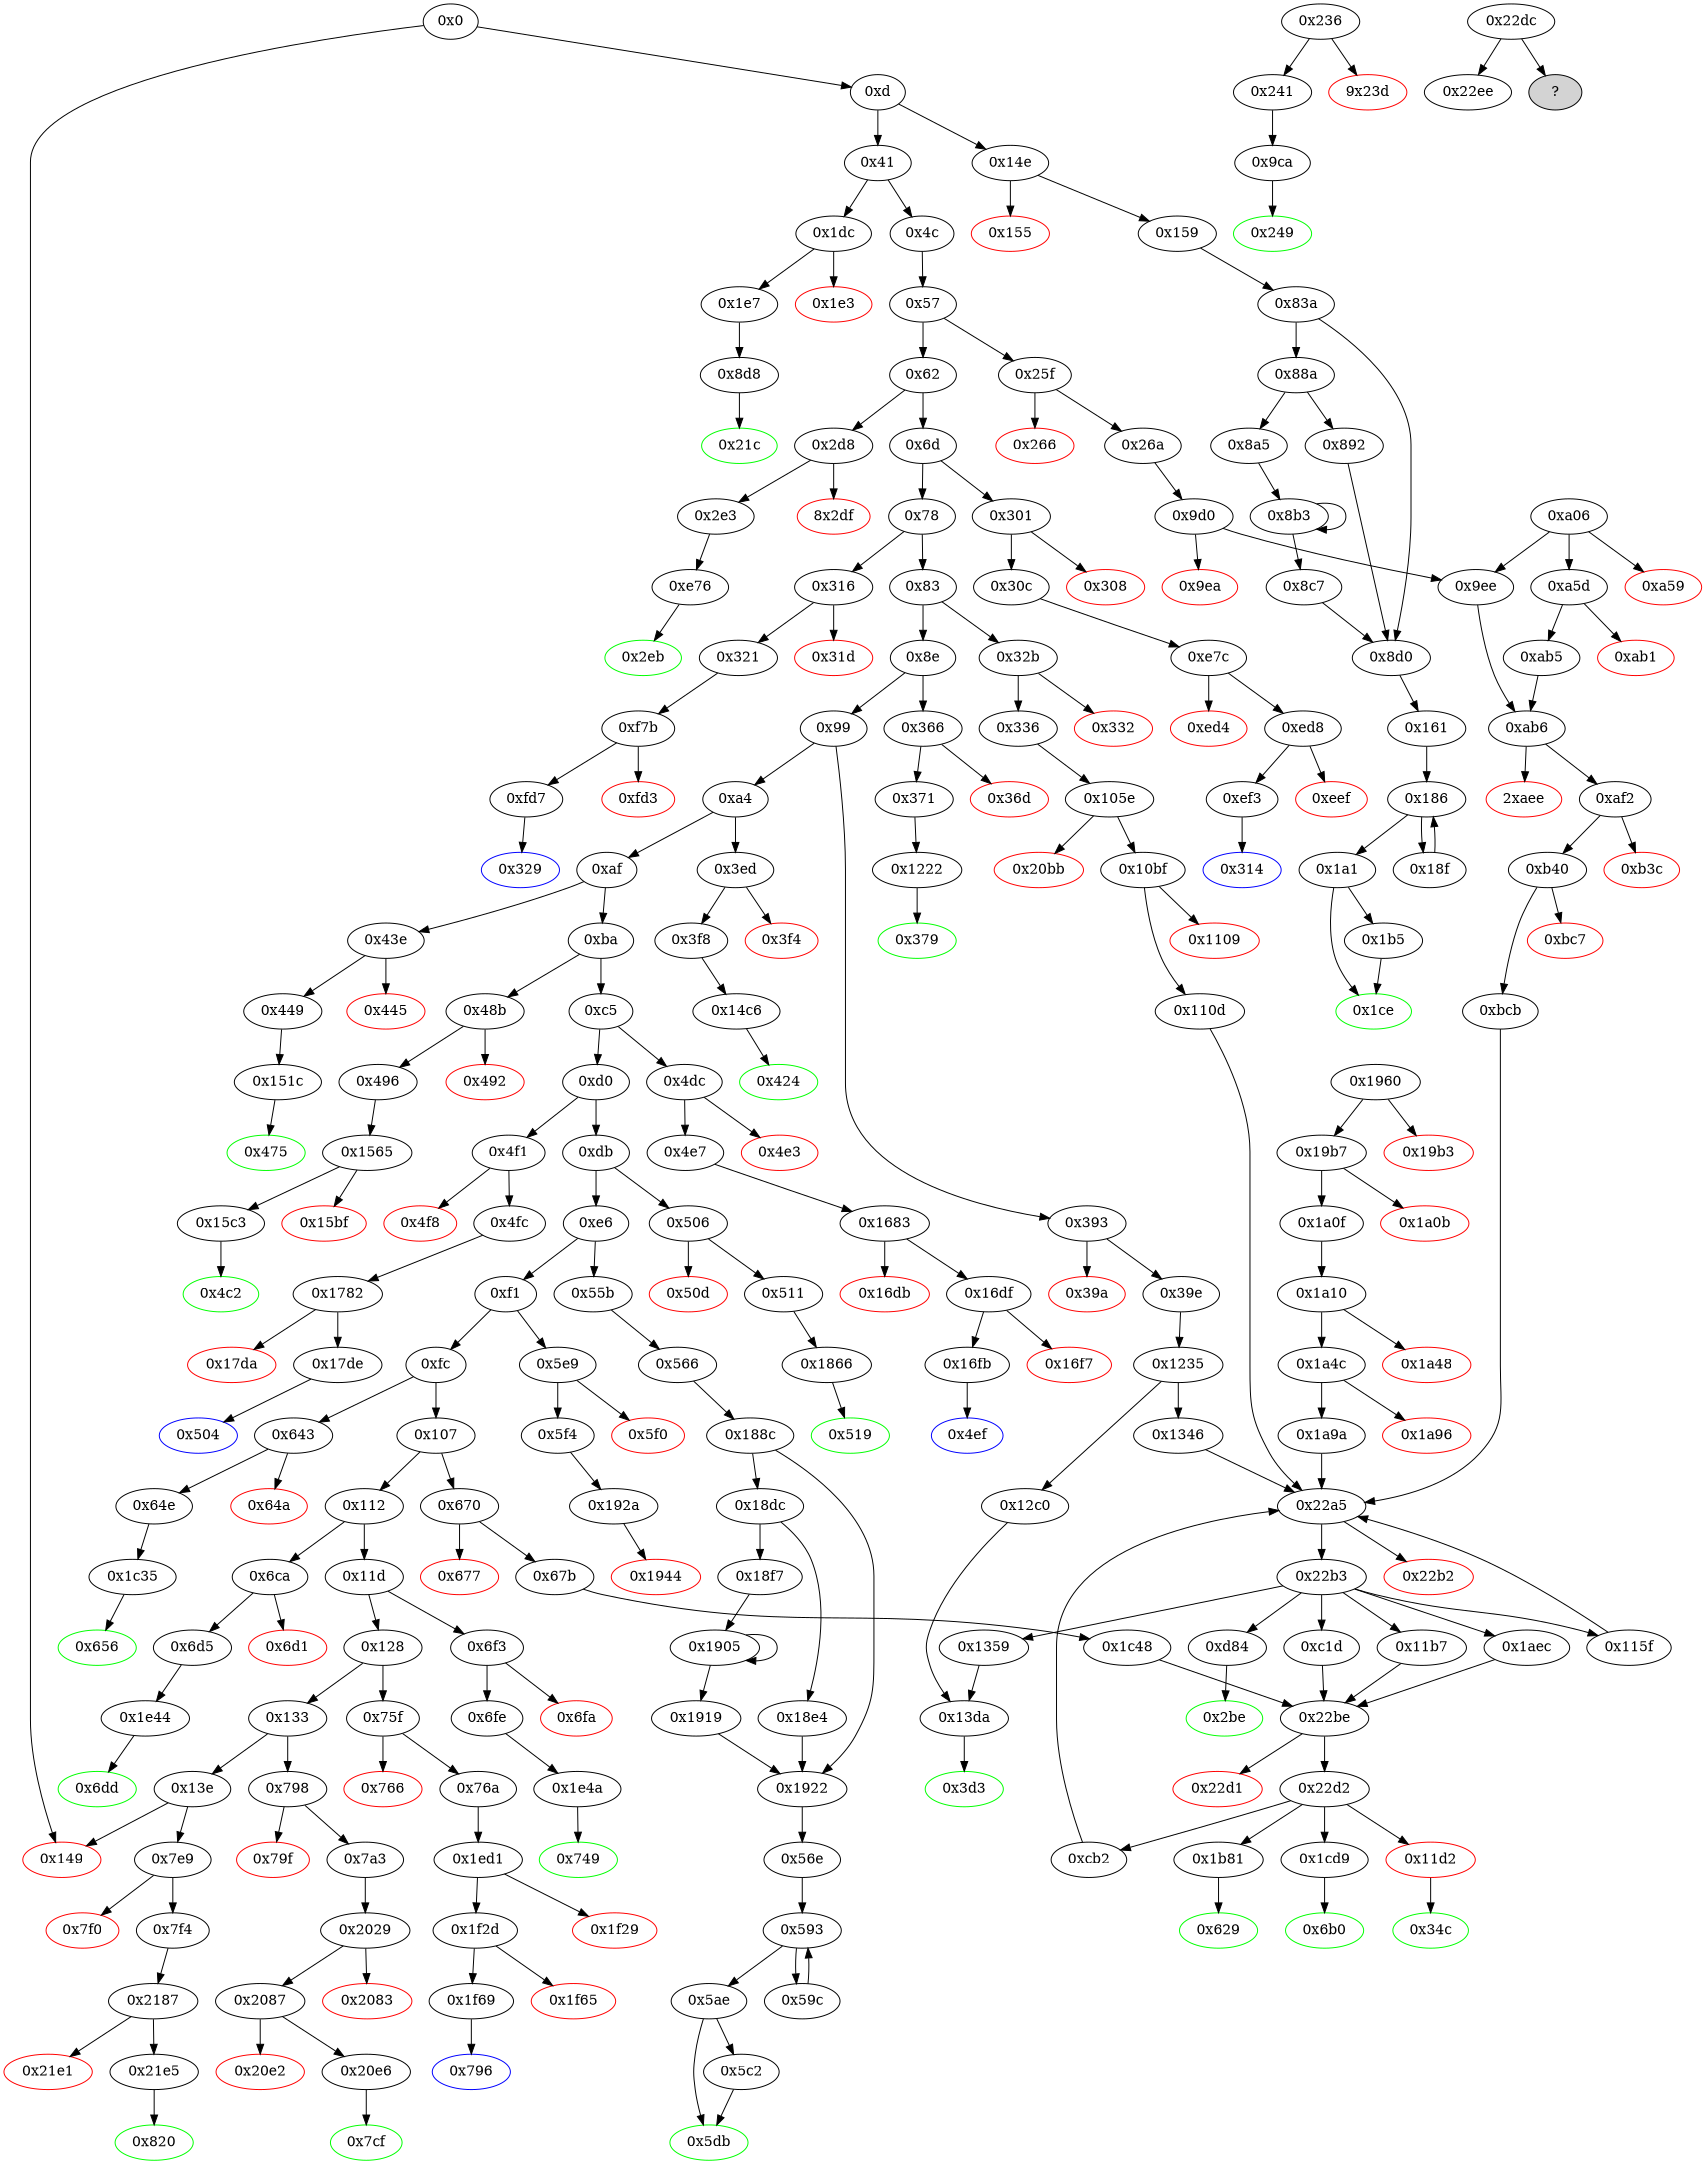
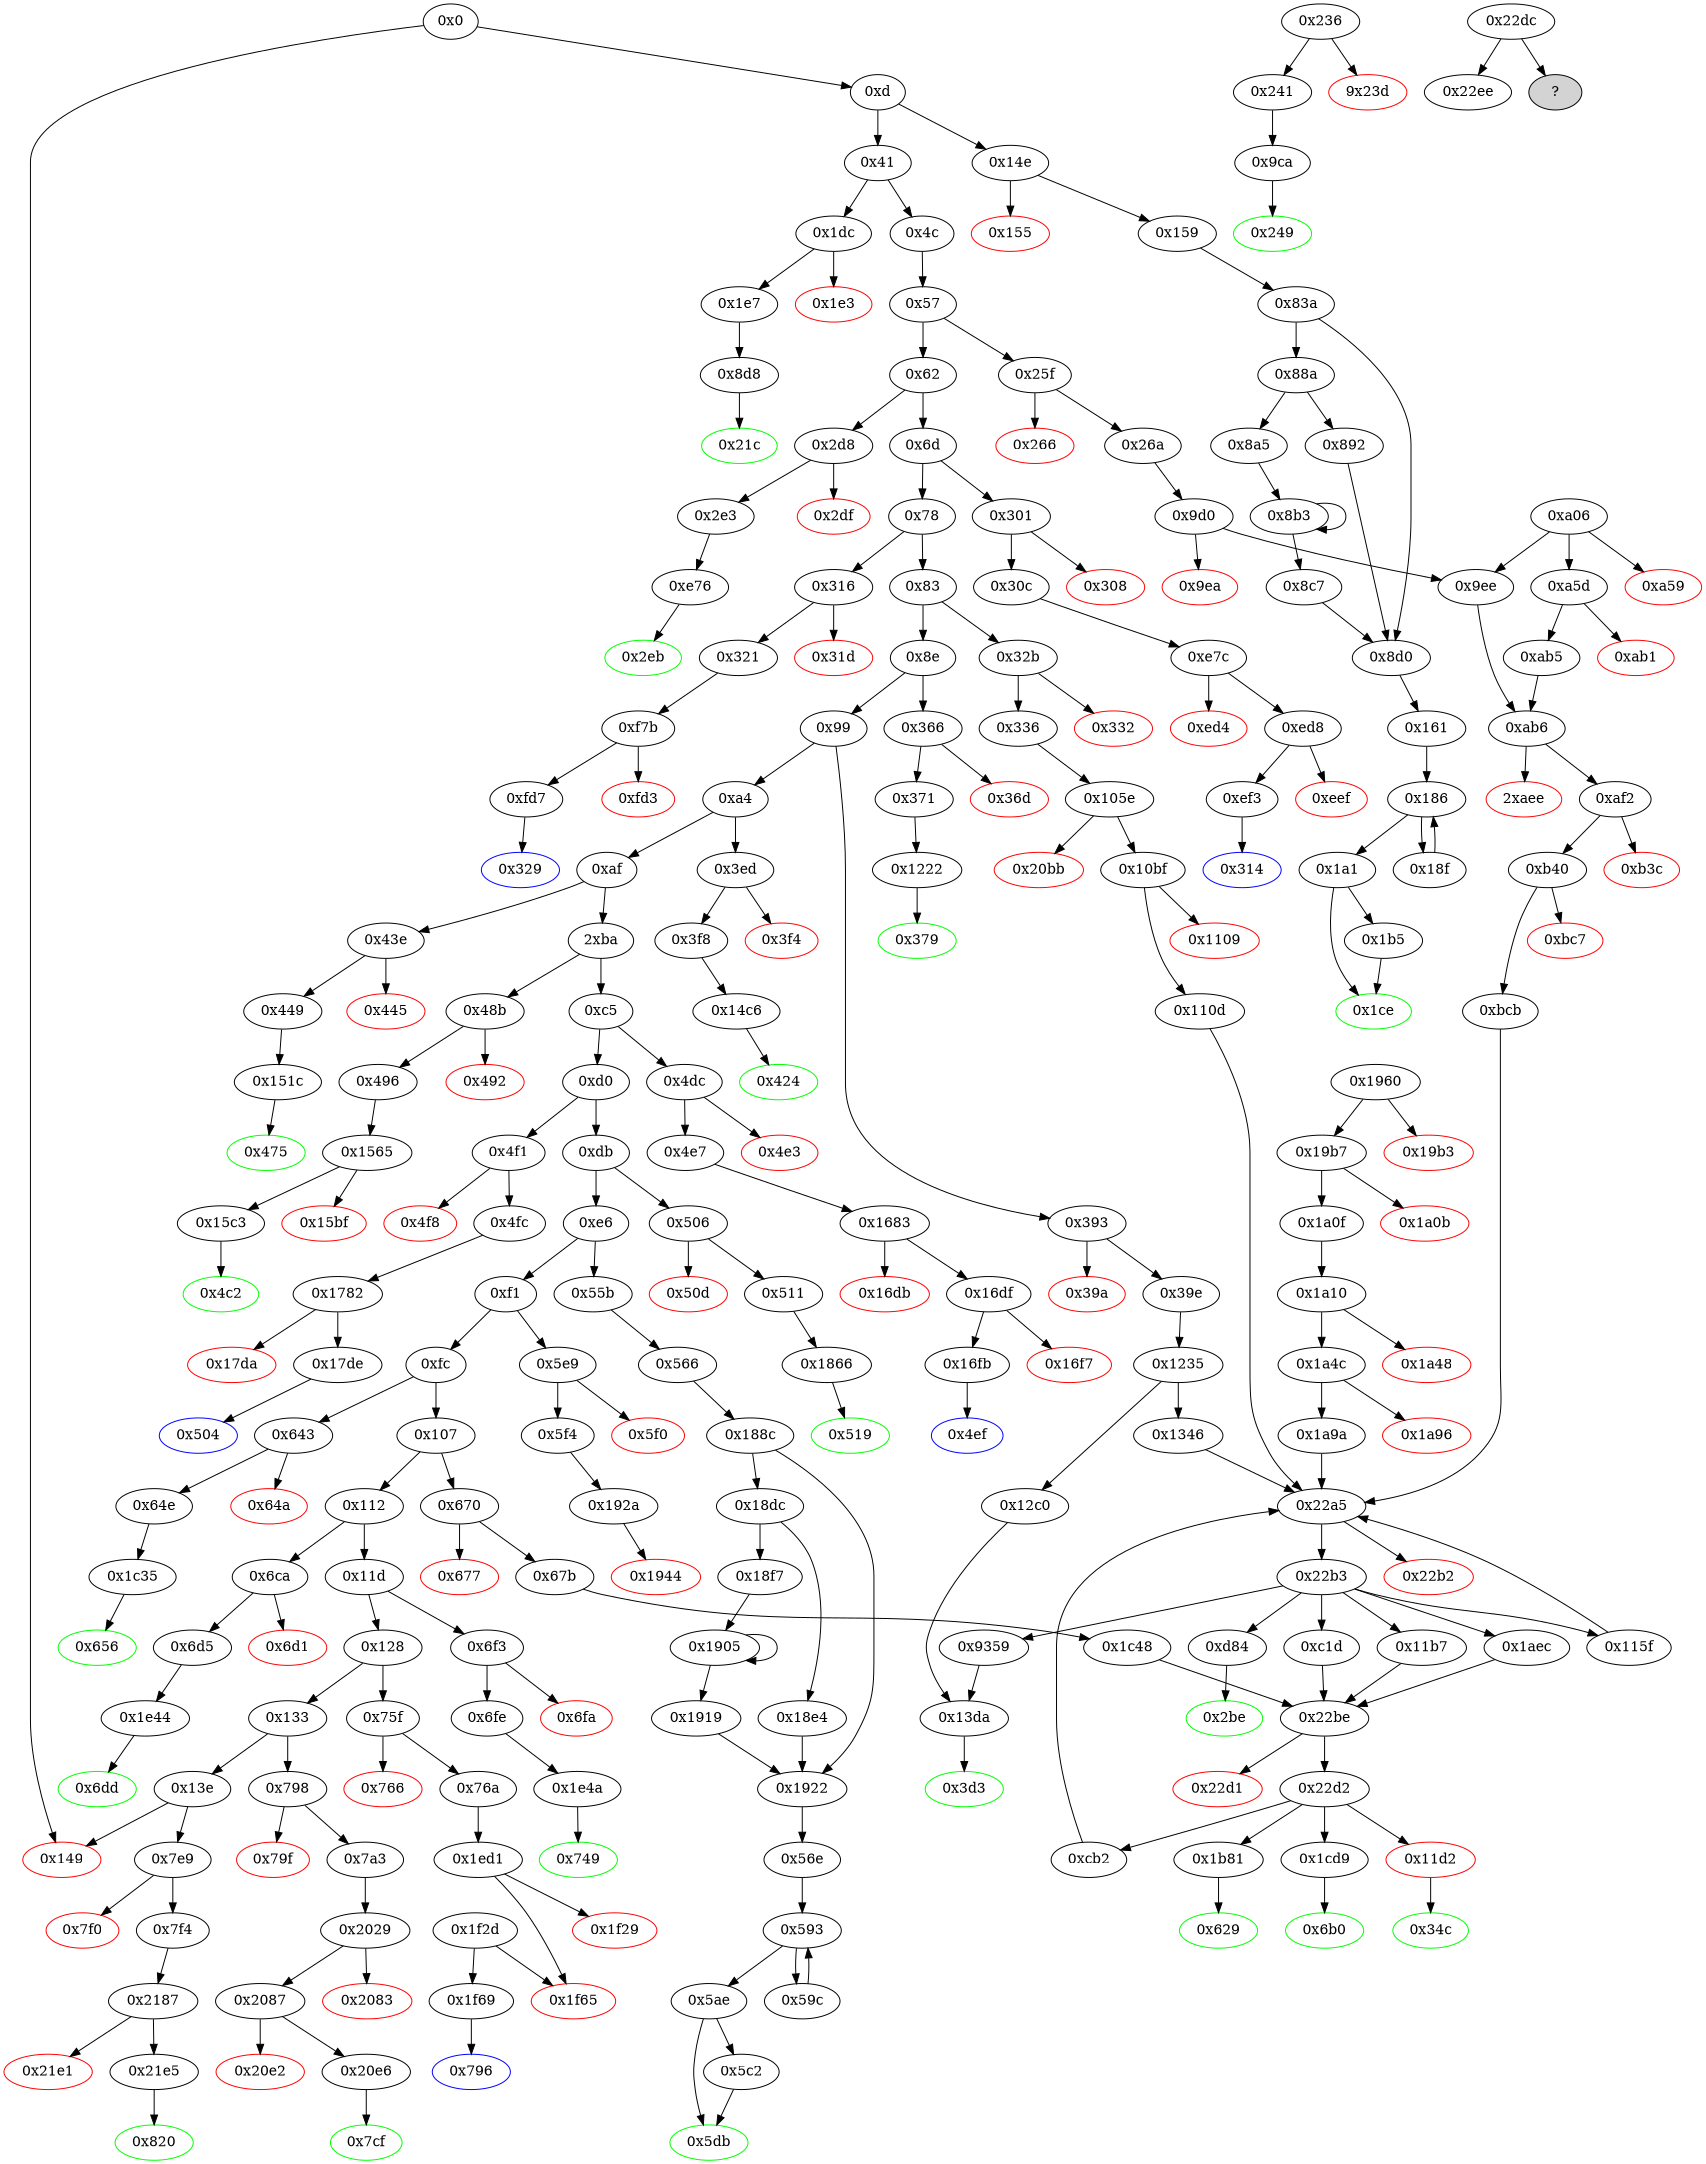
(834, 517) -> (834, 517)
(601, 941) -> (601, 941)
(984, 1648) -> (984, 1648)
(477, 1890) -> (533, 1922)
